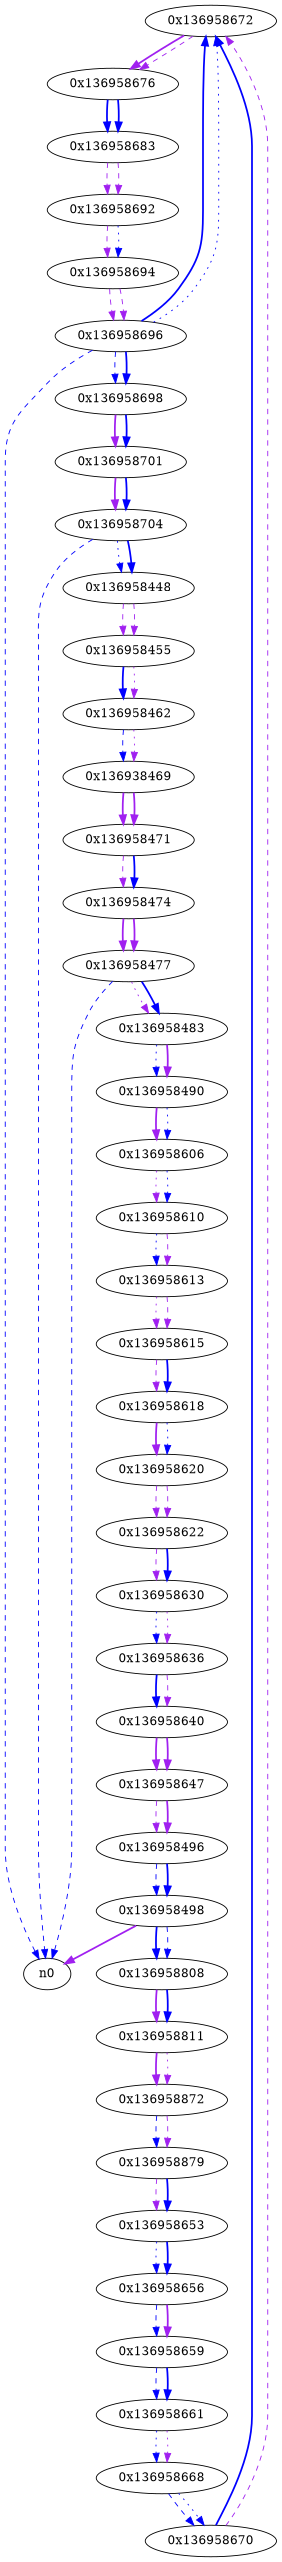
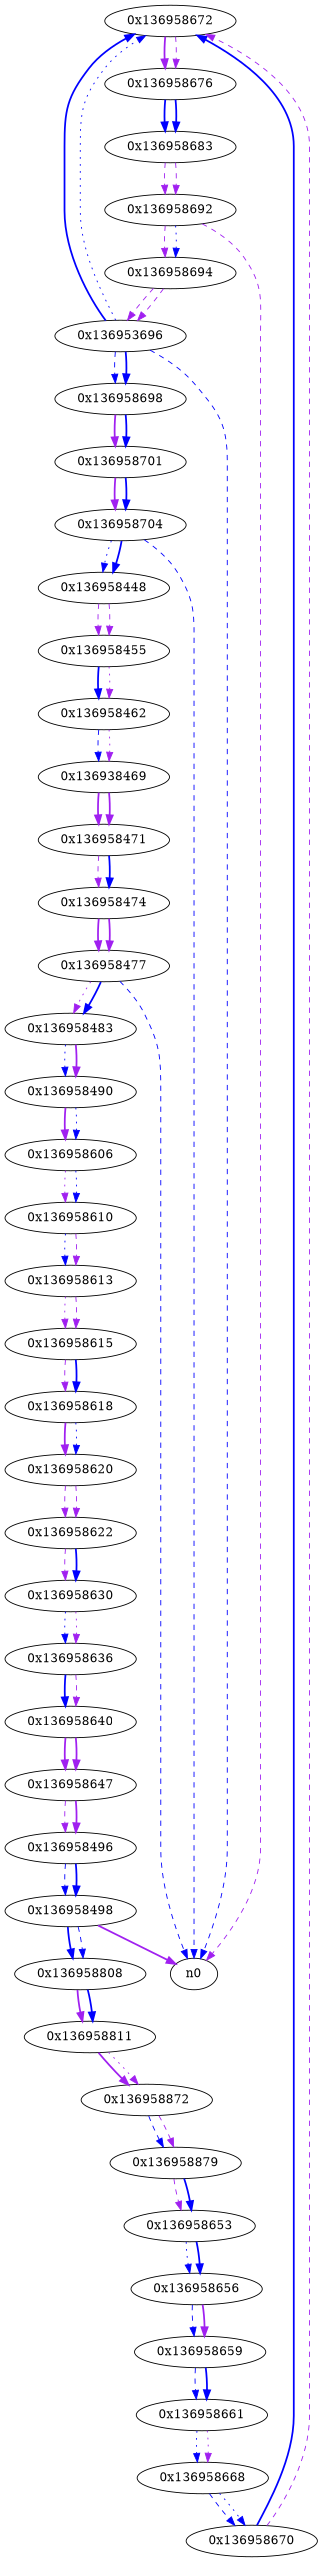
(121, 336) -> (121, 336)
none -> (261, 1083)
